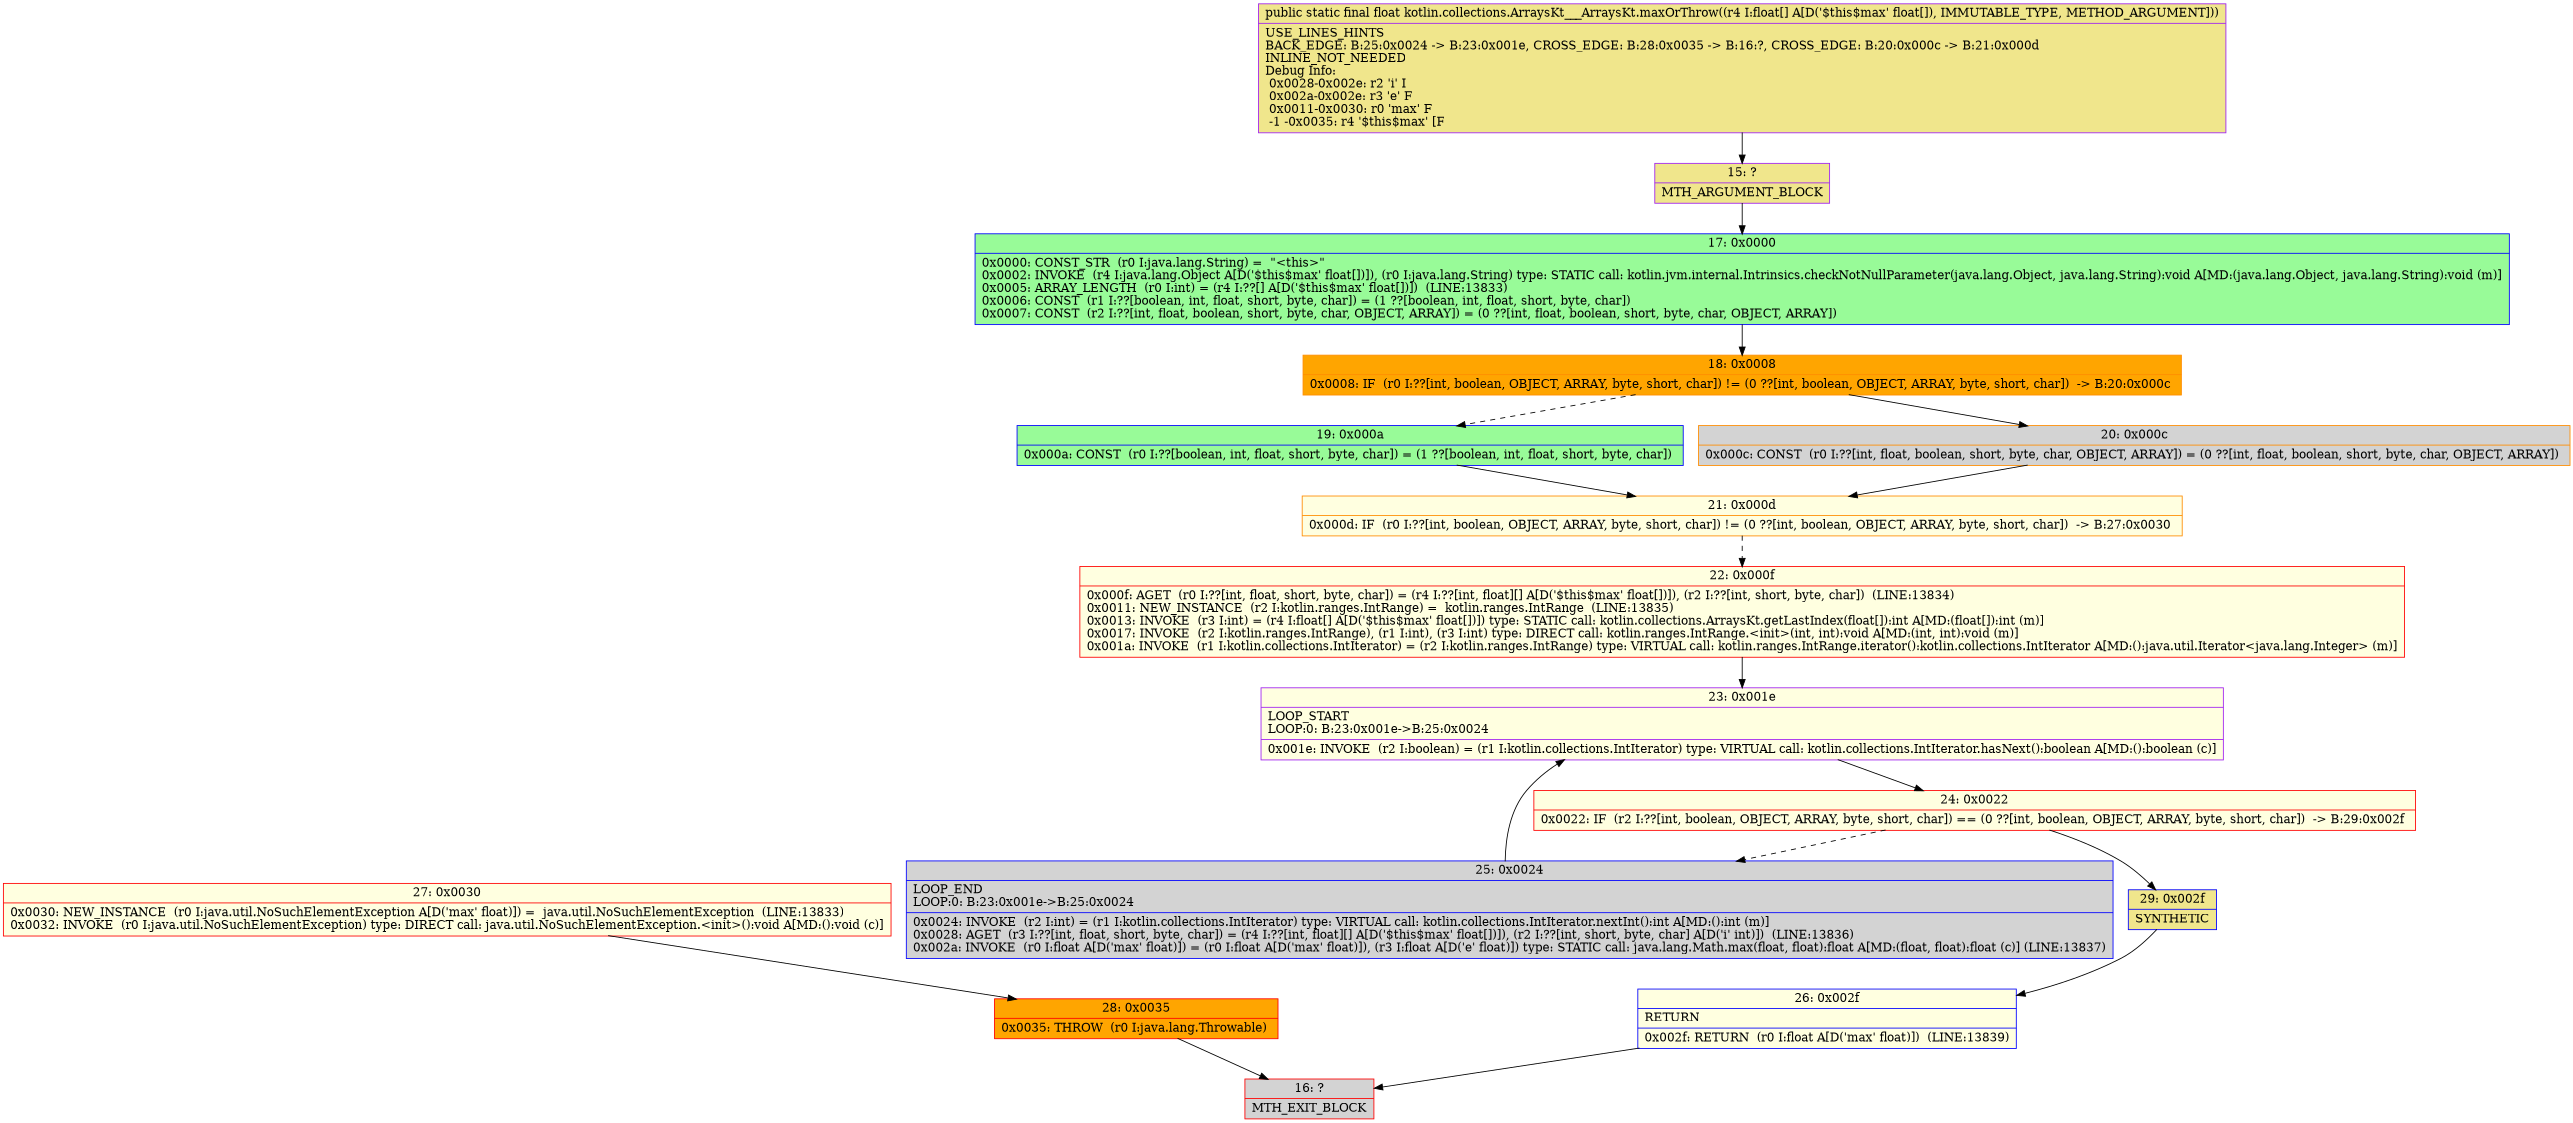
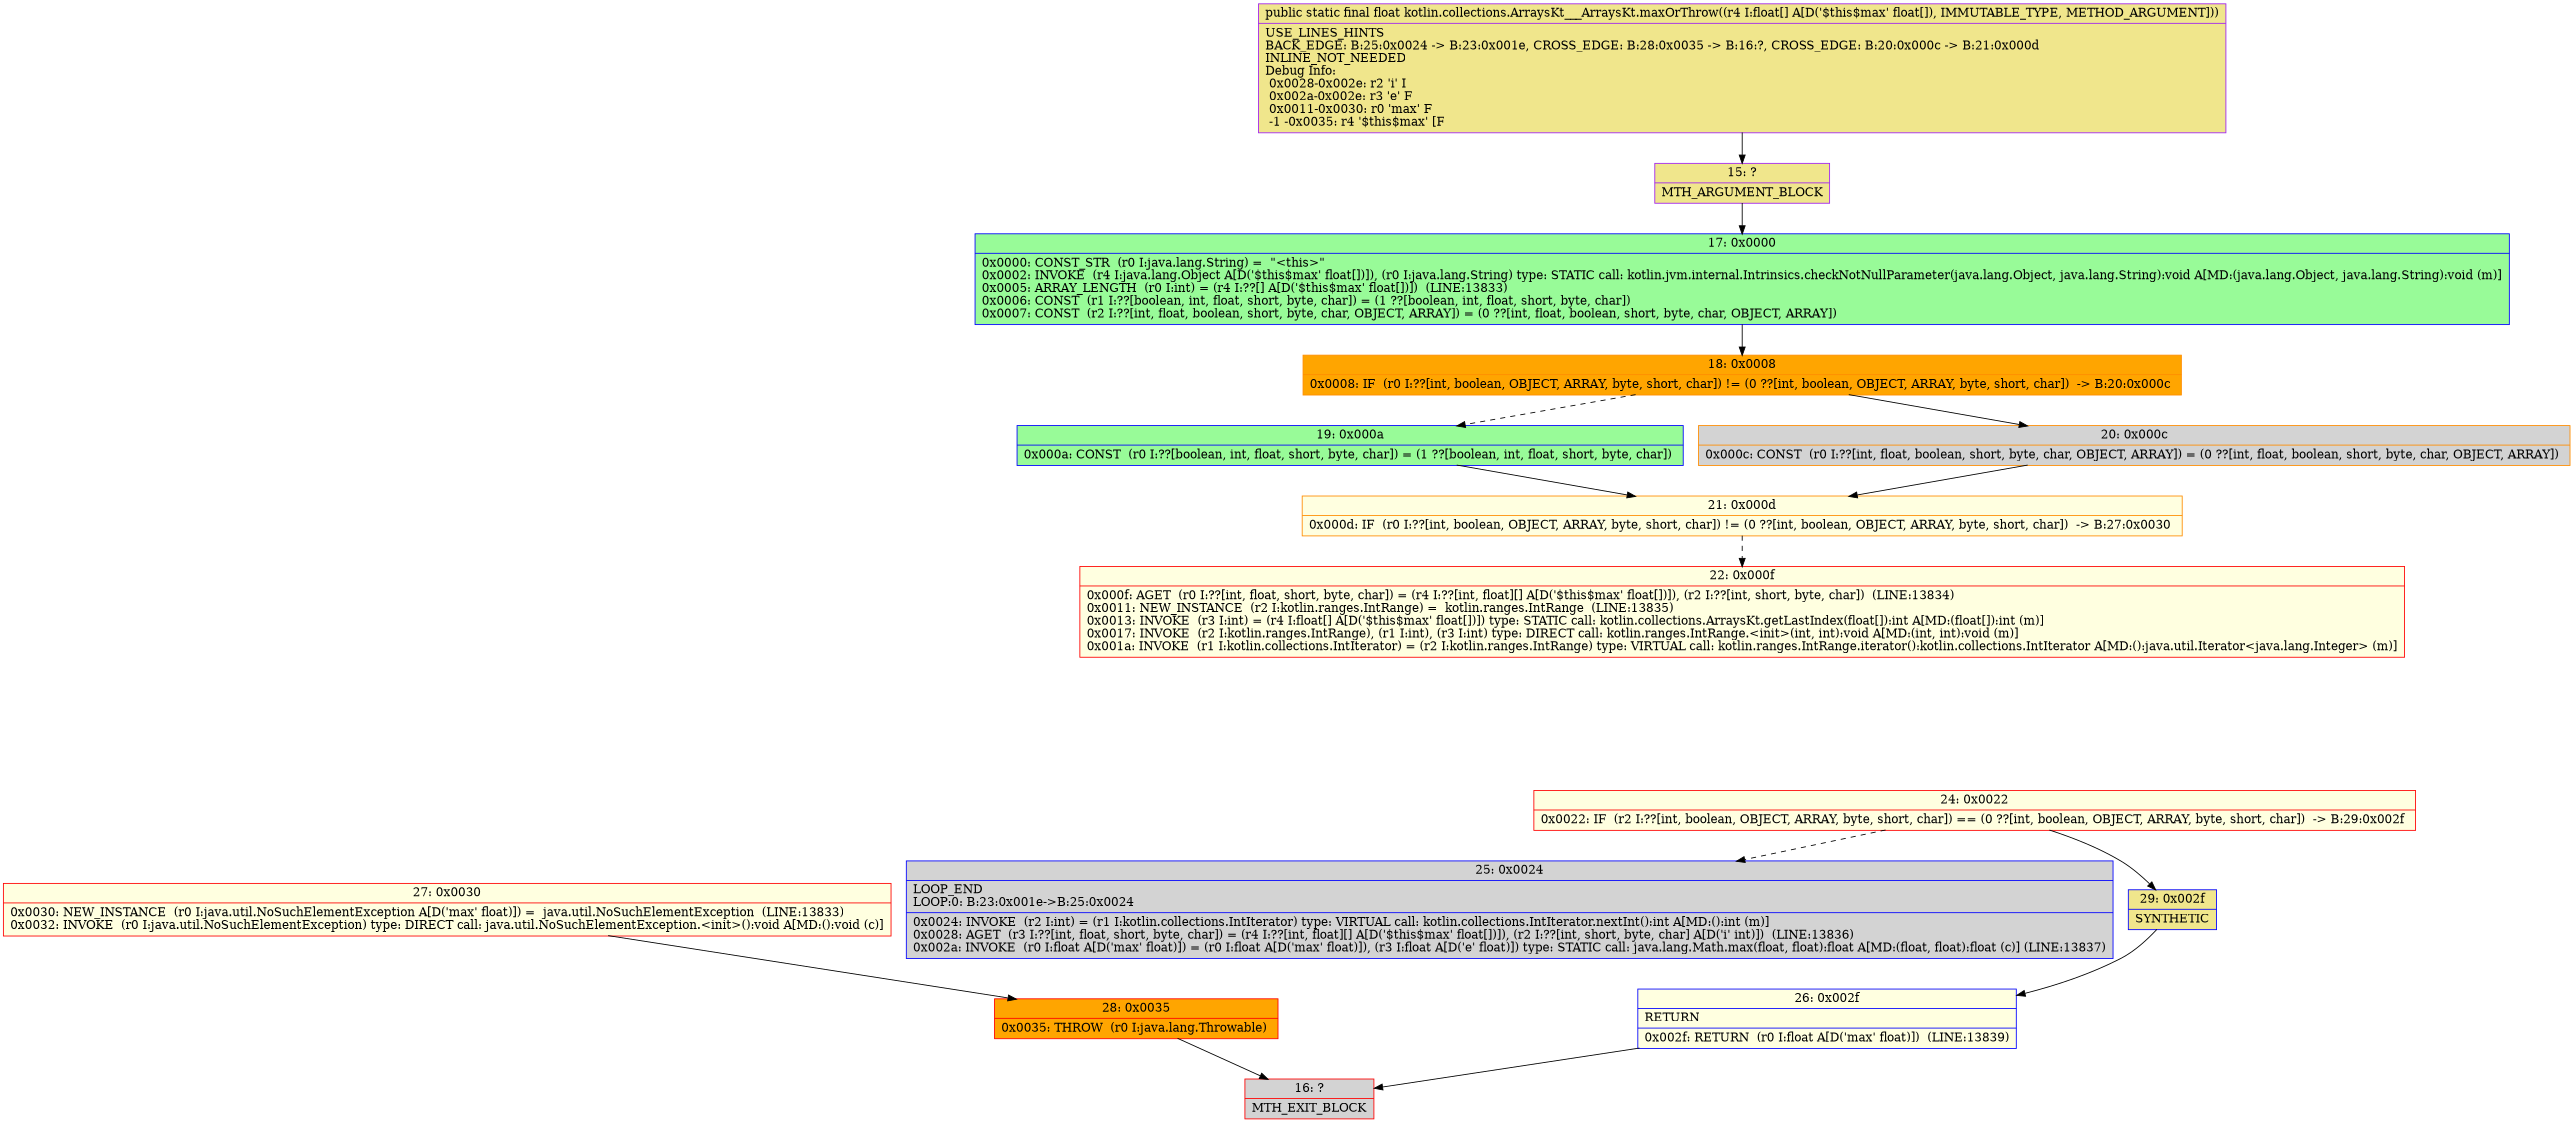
(1742, 724) -> none
